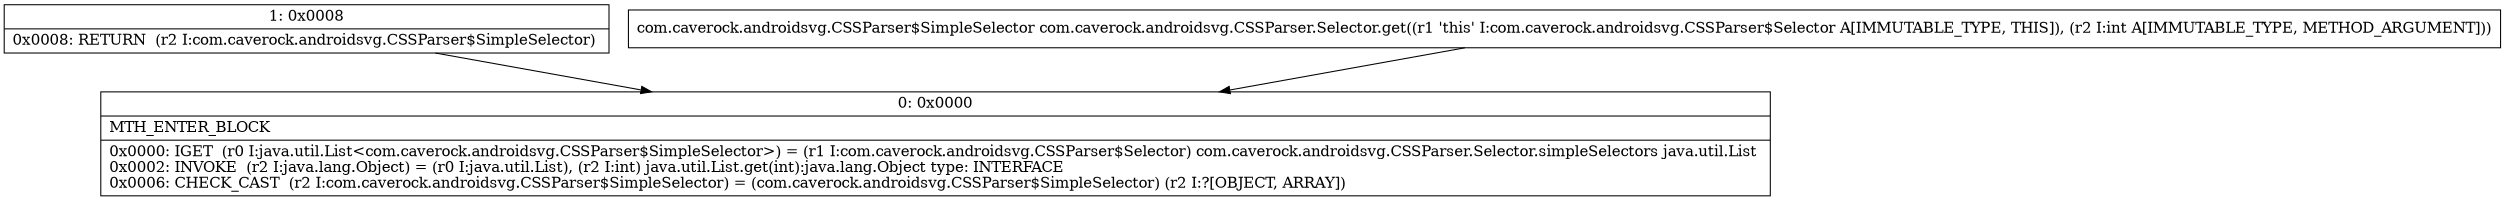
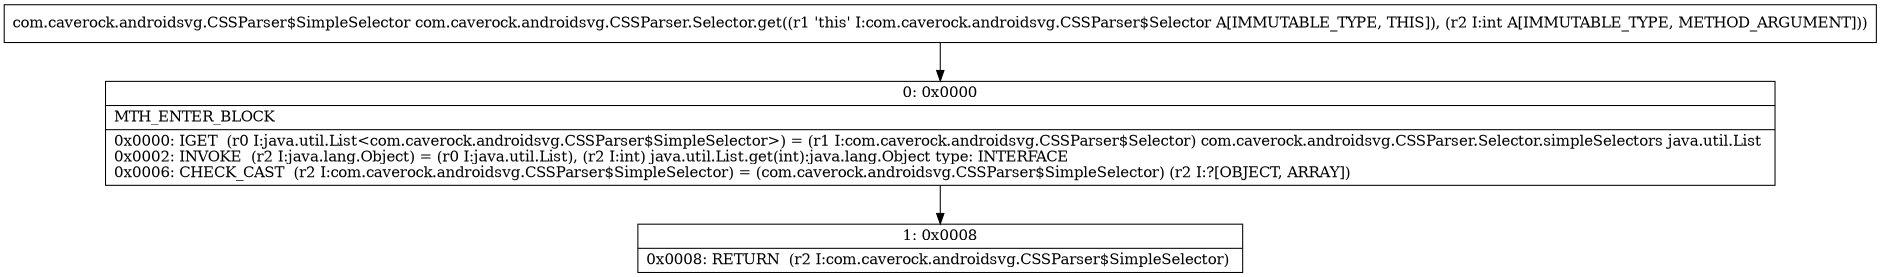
(538, 71) -> (940, 199)
